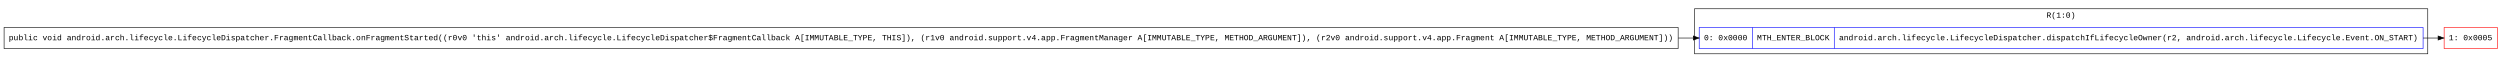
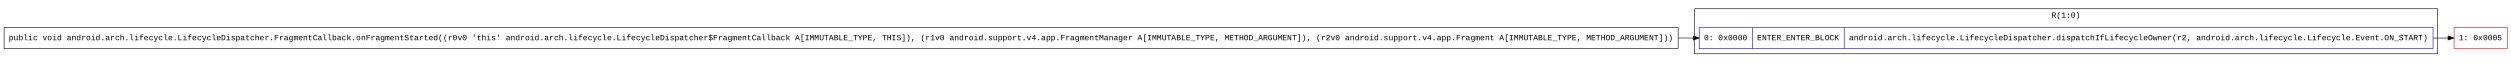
(1793, 38) -> (1798, 38)
